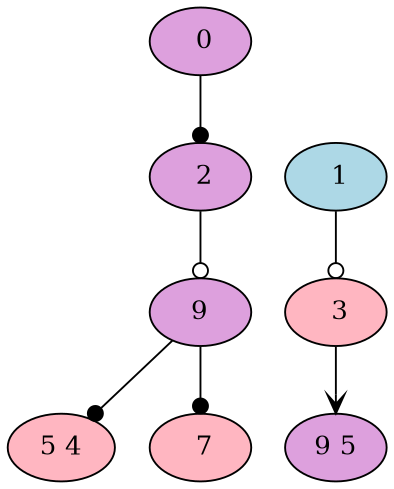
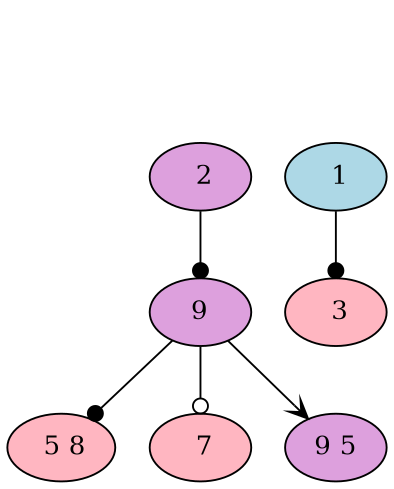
(200, 41) -> none
(200, 237) -> (200, 237)
(336, 237) -> (336, 237)
(336, 371) -> (261, 373)
(200, 373) -> (200, 373)
(61, 448) -> (61, 448)
